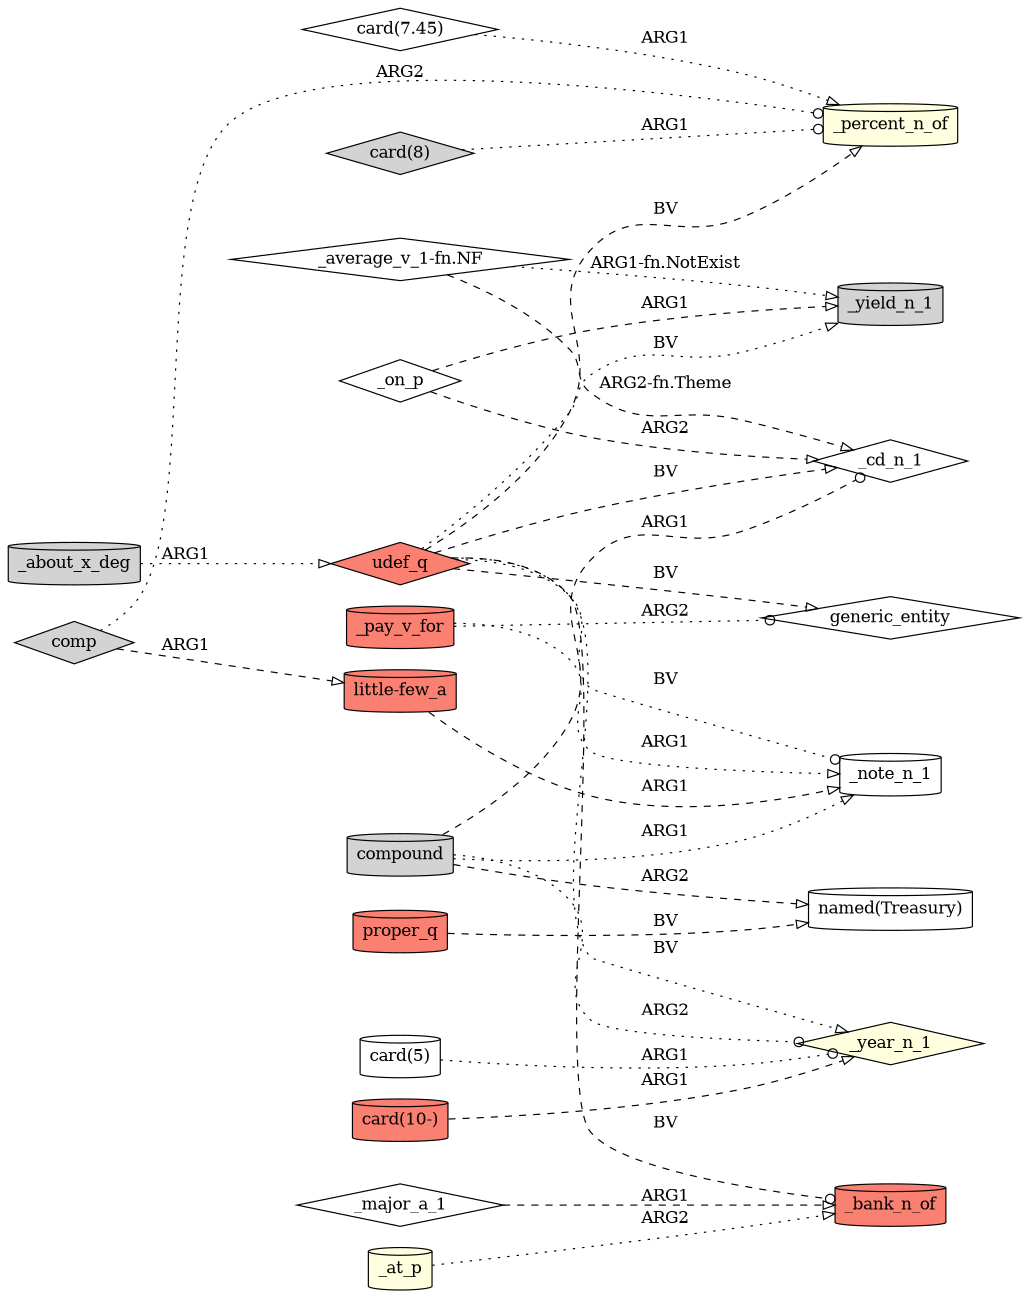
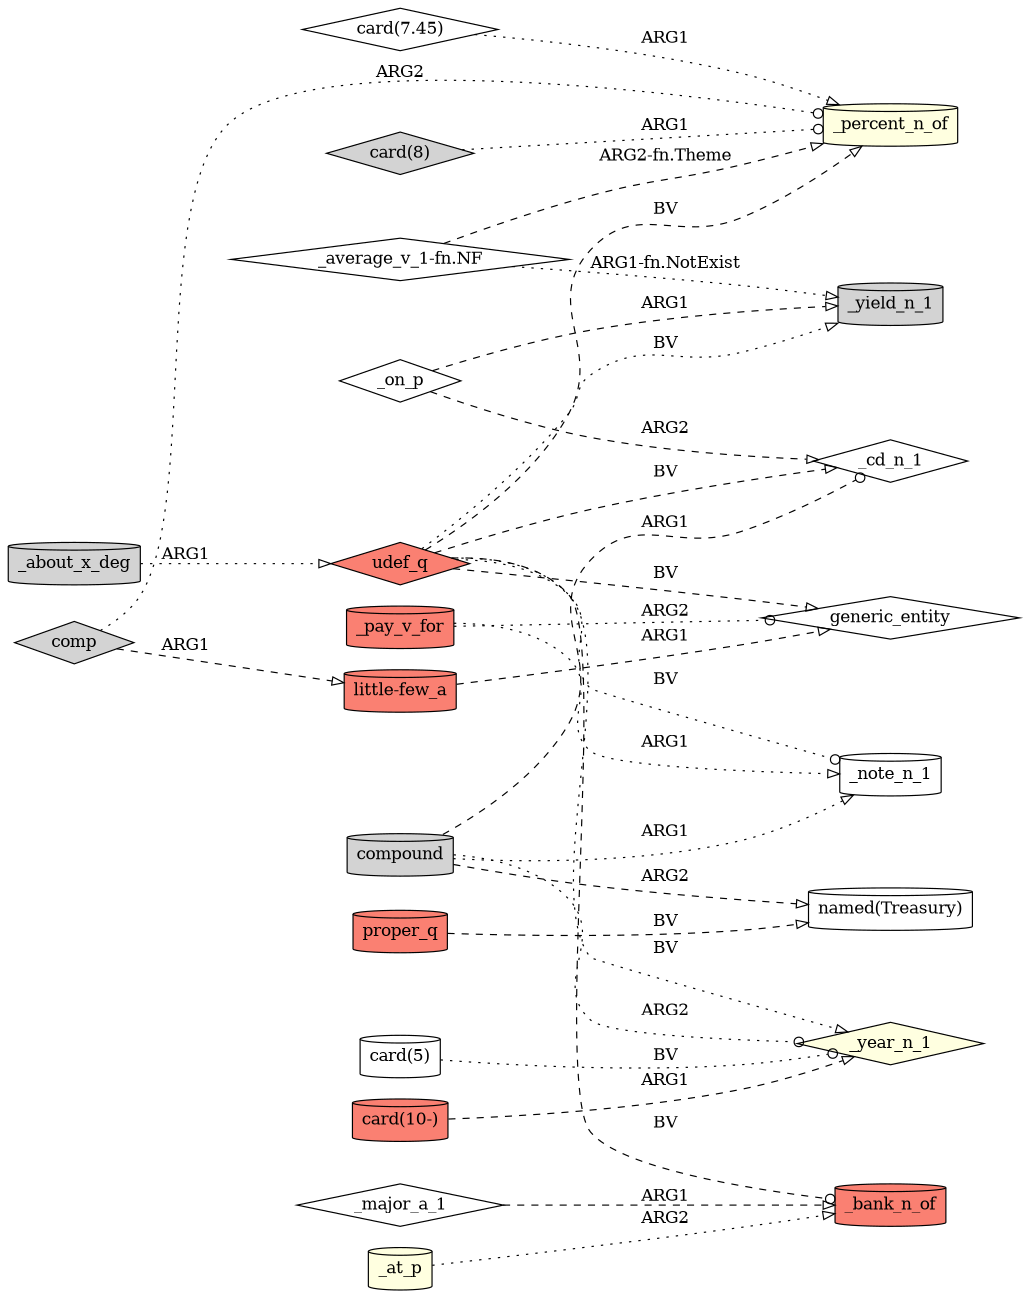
(620, 409) -> (626, 187)
(618, 802) -> (638, 660)
(665, 1056) -> (665, 1056)
